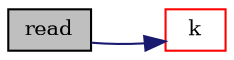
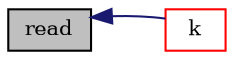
(118, 44) -> (139, 16)
